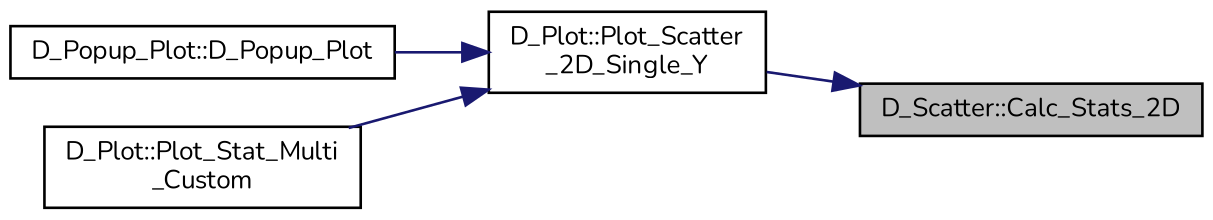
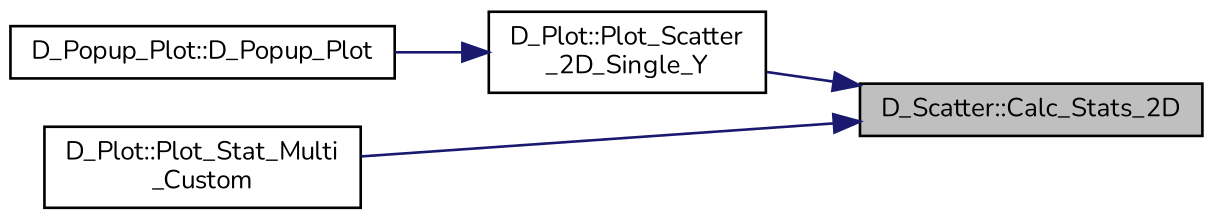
(406, 112) -> (597, 140)
